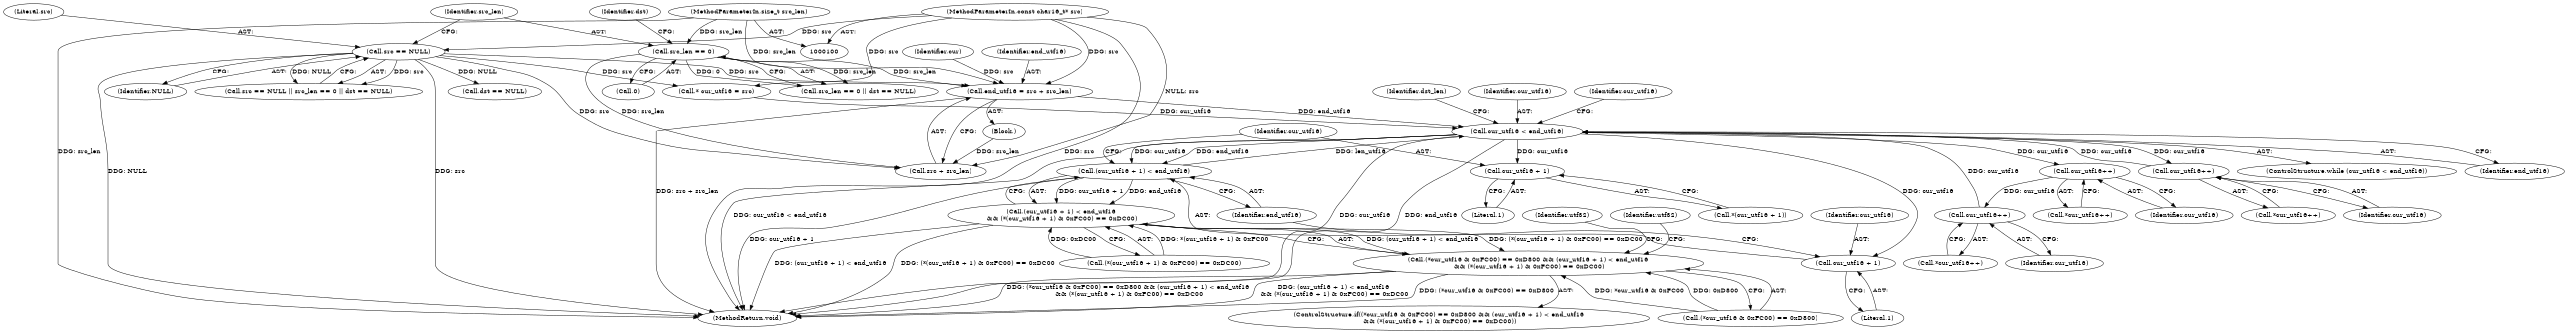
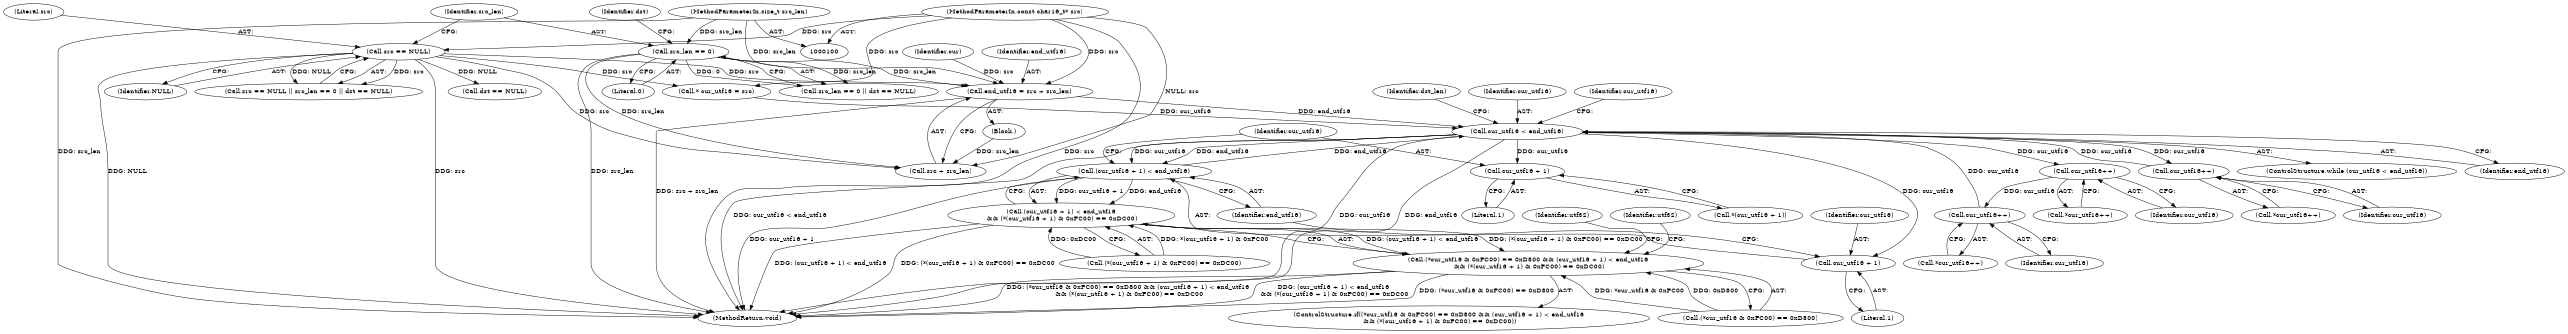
(628, 92) -> (628, 92)
(1361, 151) -> (1361, 151)
none -> (591, 200)
